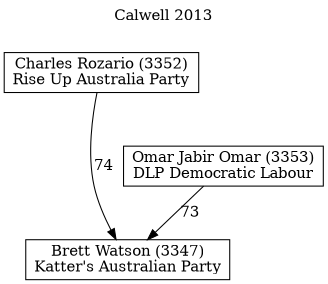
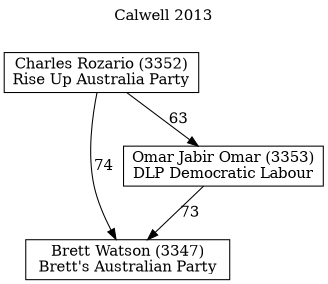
none -> (158, 116)
(128, 260) -> (128, 260)
